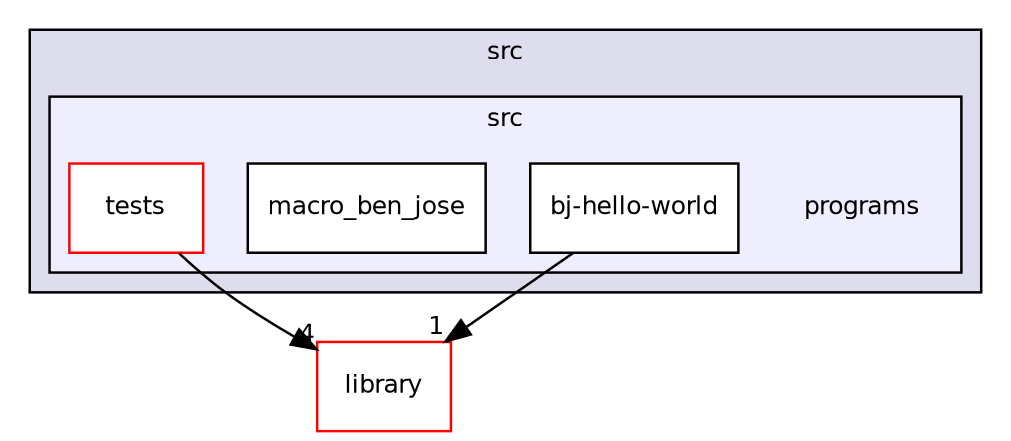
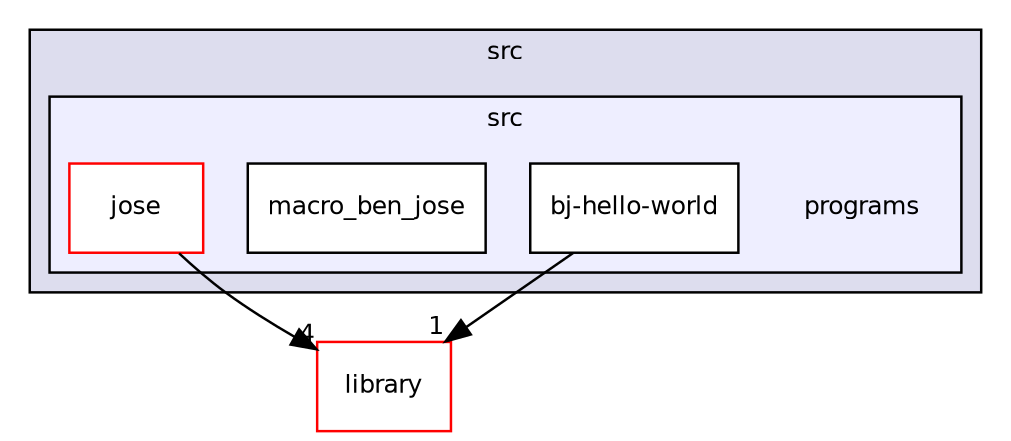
(136, 208) -> (136, 208)
